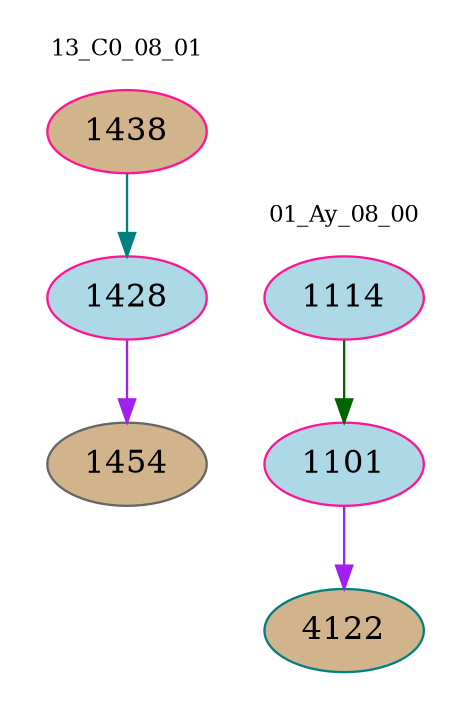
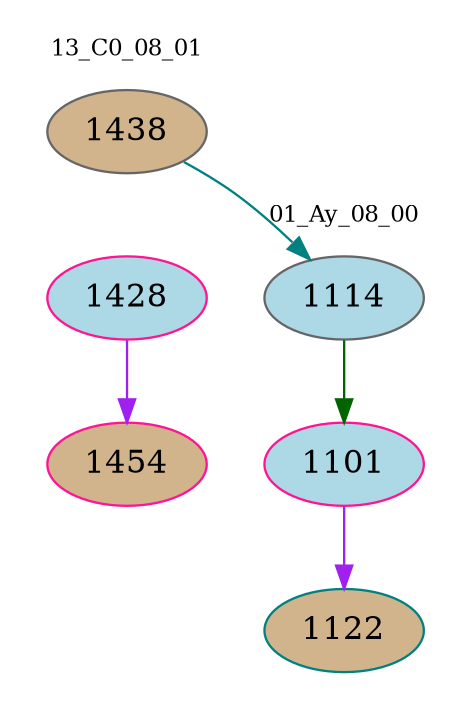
(127, 132) -> (127, 132)
(127, 203) -> (260, 213)
(344, 298) -> (344, 298)
(127, 464) -> (127, 464)
(344, 631) -> (344, 631)
